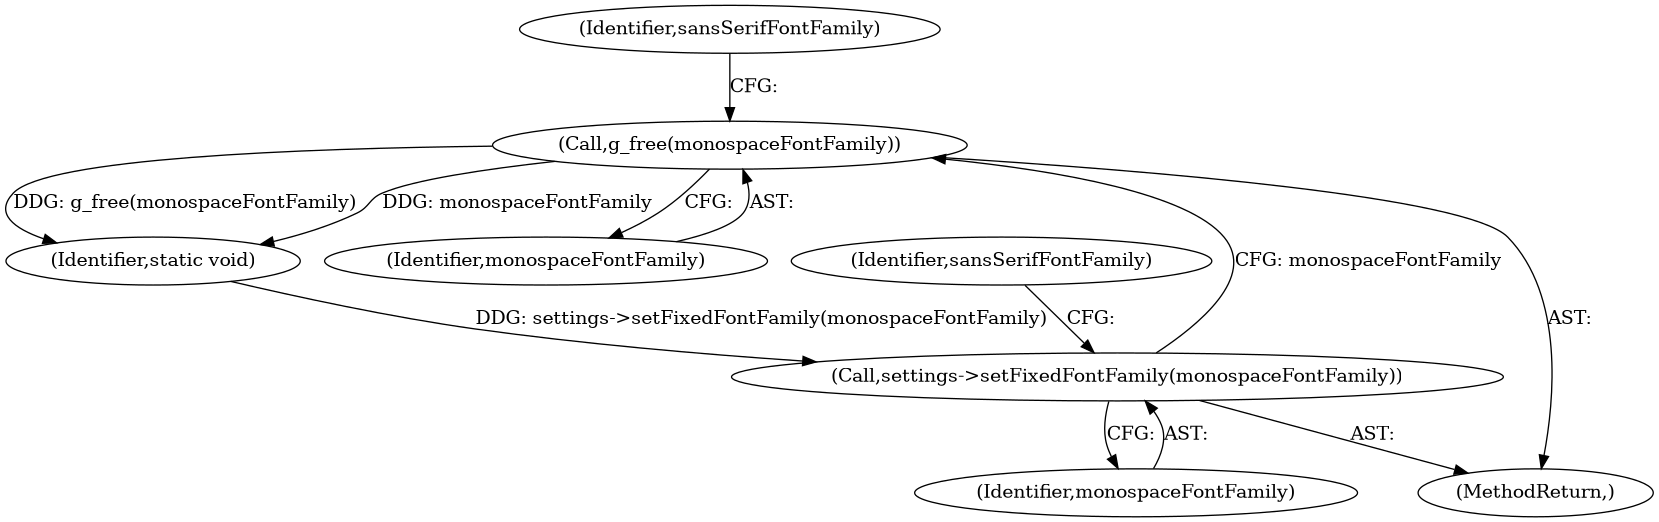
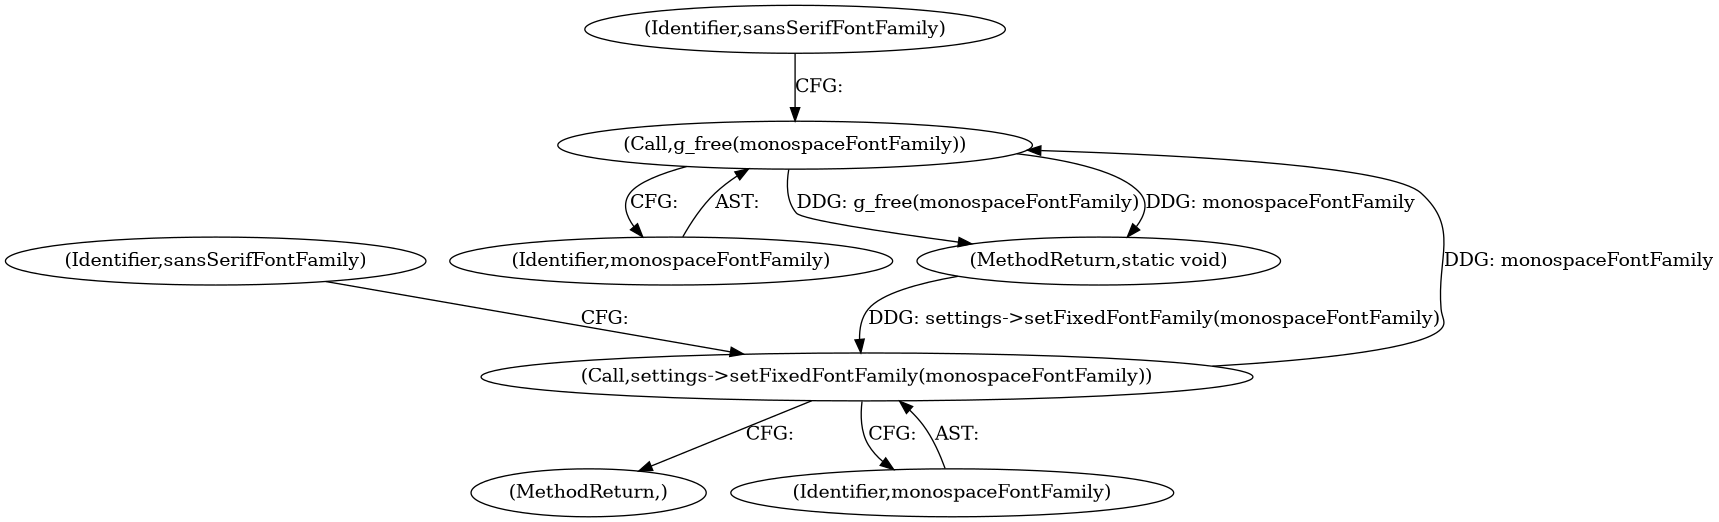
(1339, 194) -> none
(153, 261) -> (1099, 261)
(1369, 261) -> (1579, 261)
(1376, 435) -> (773, 435)
